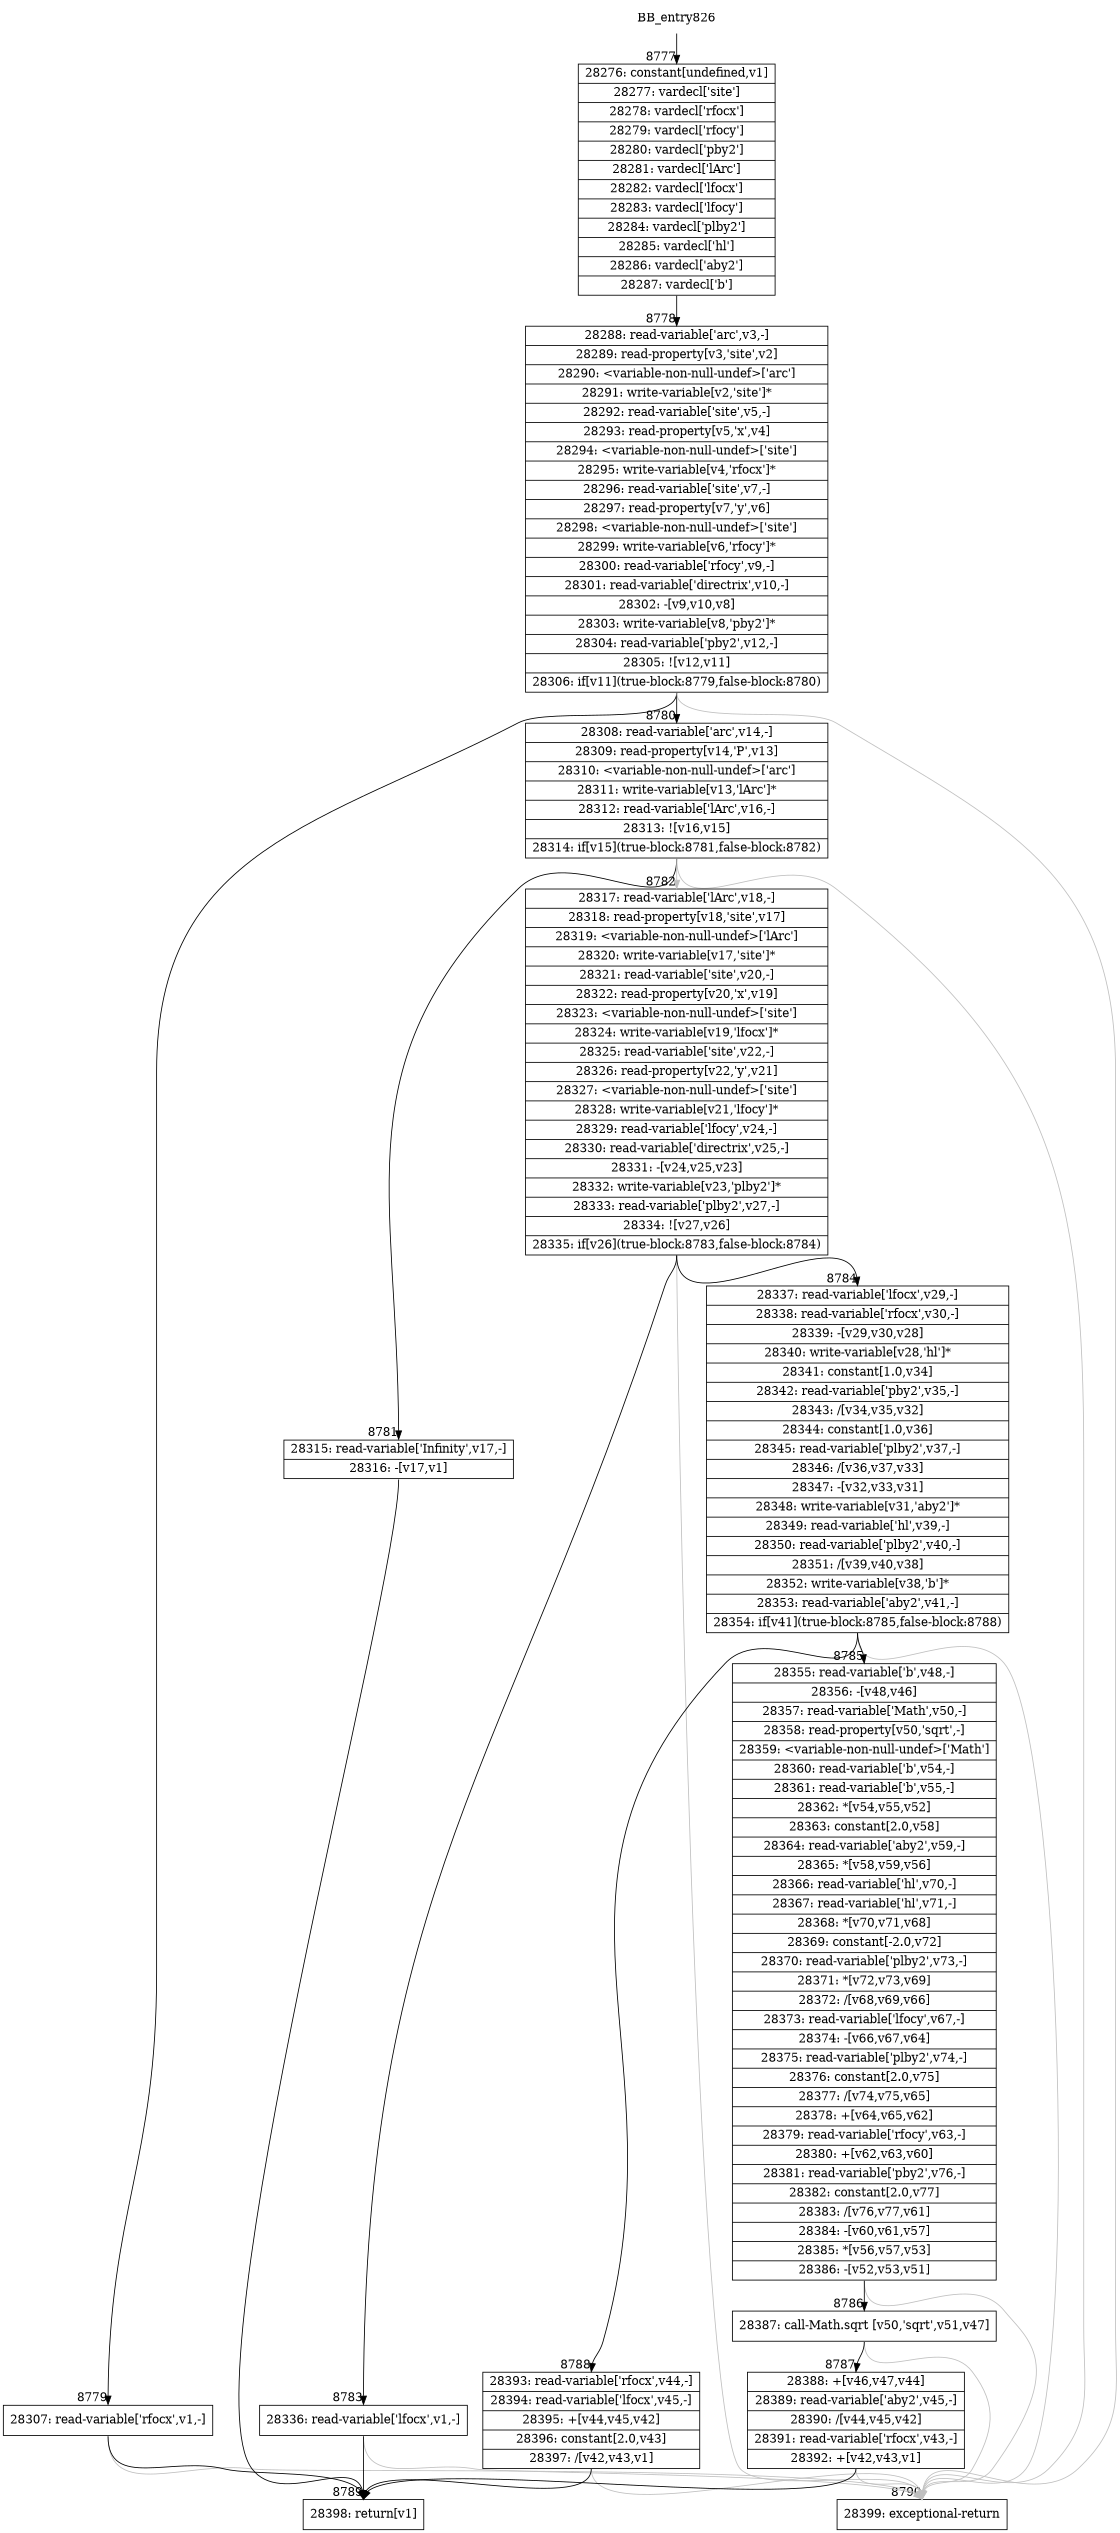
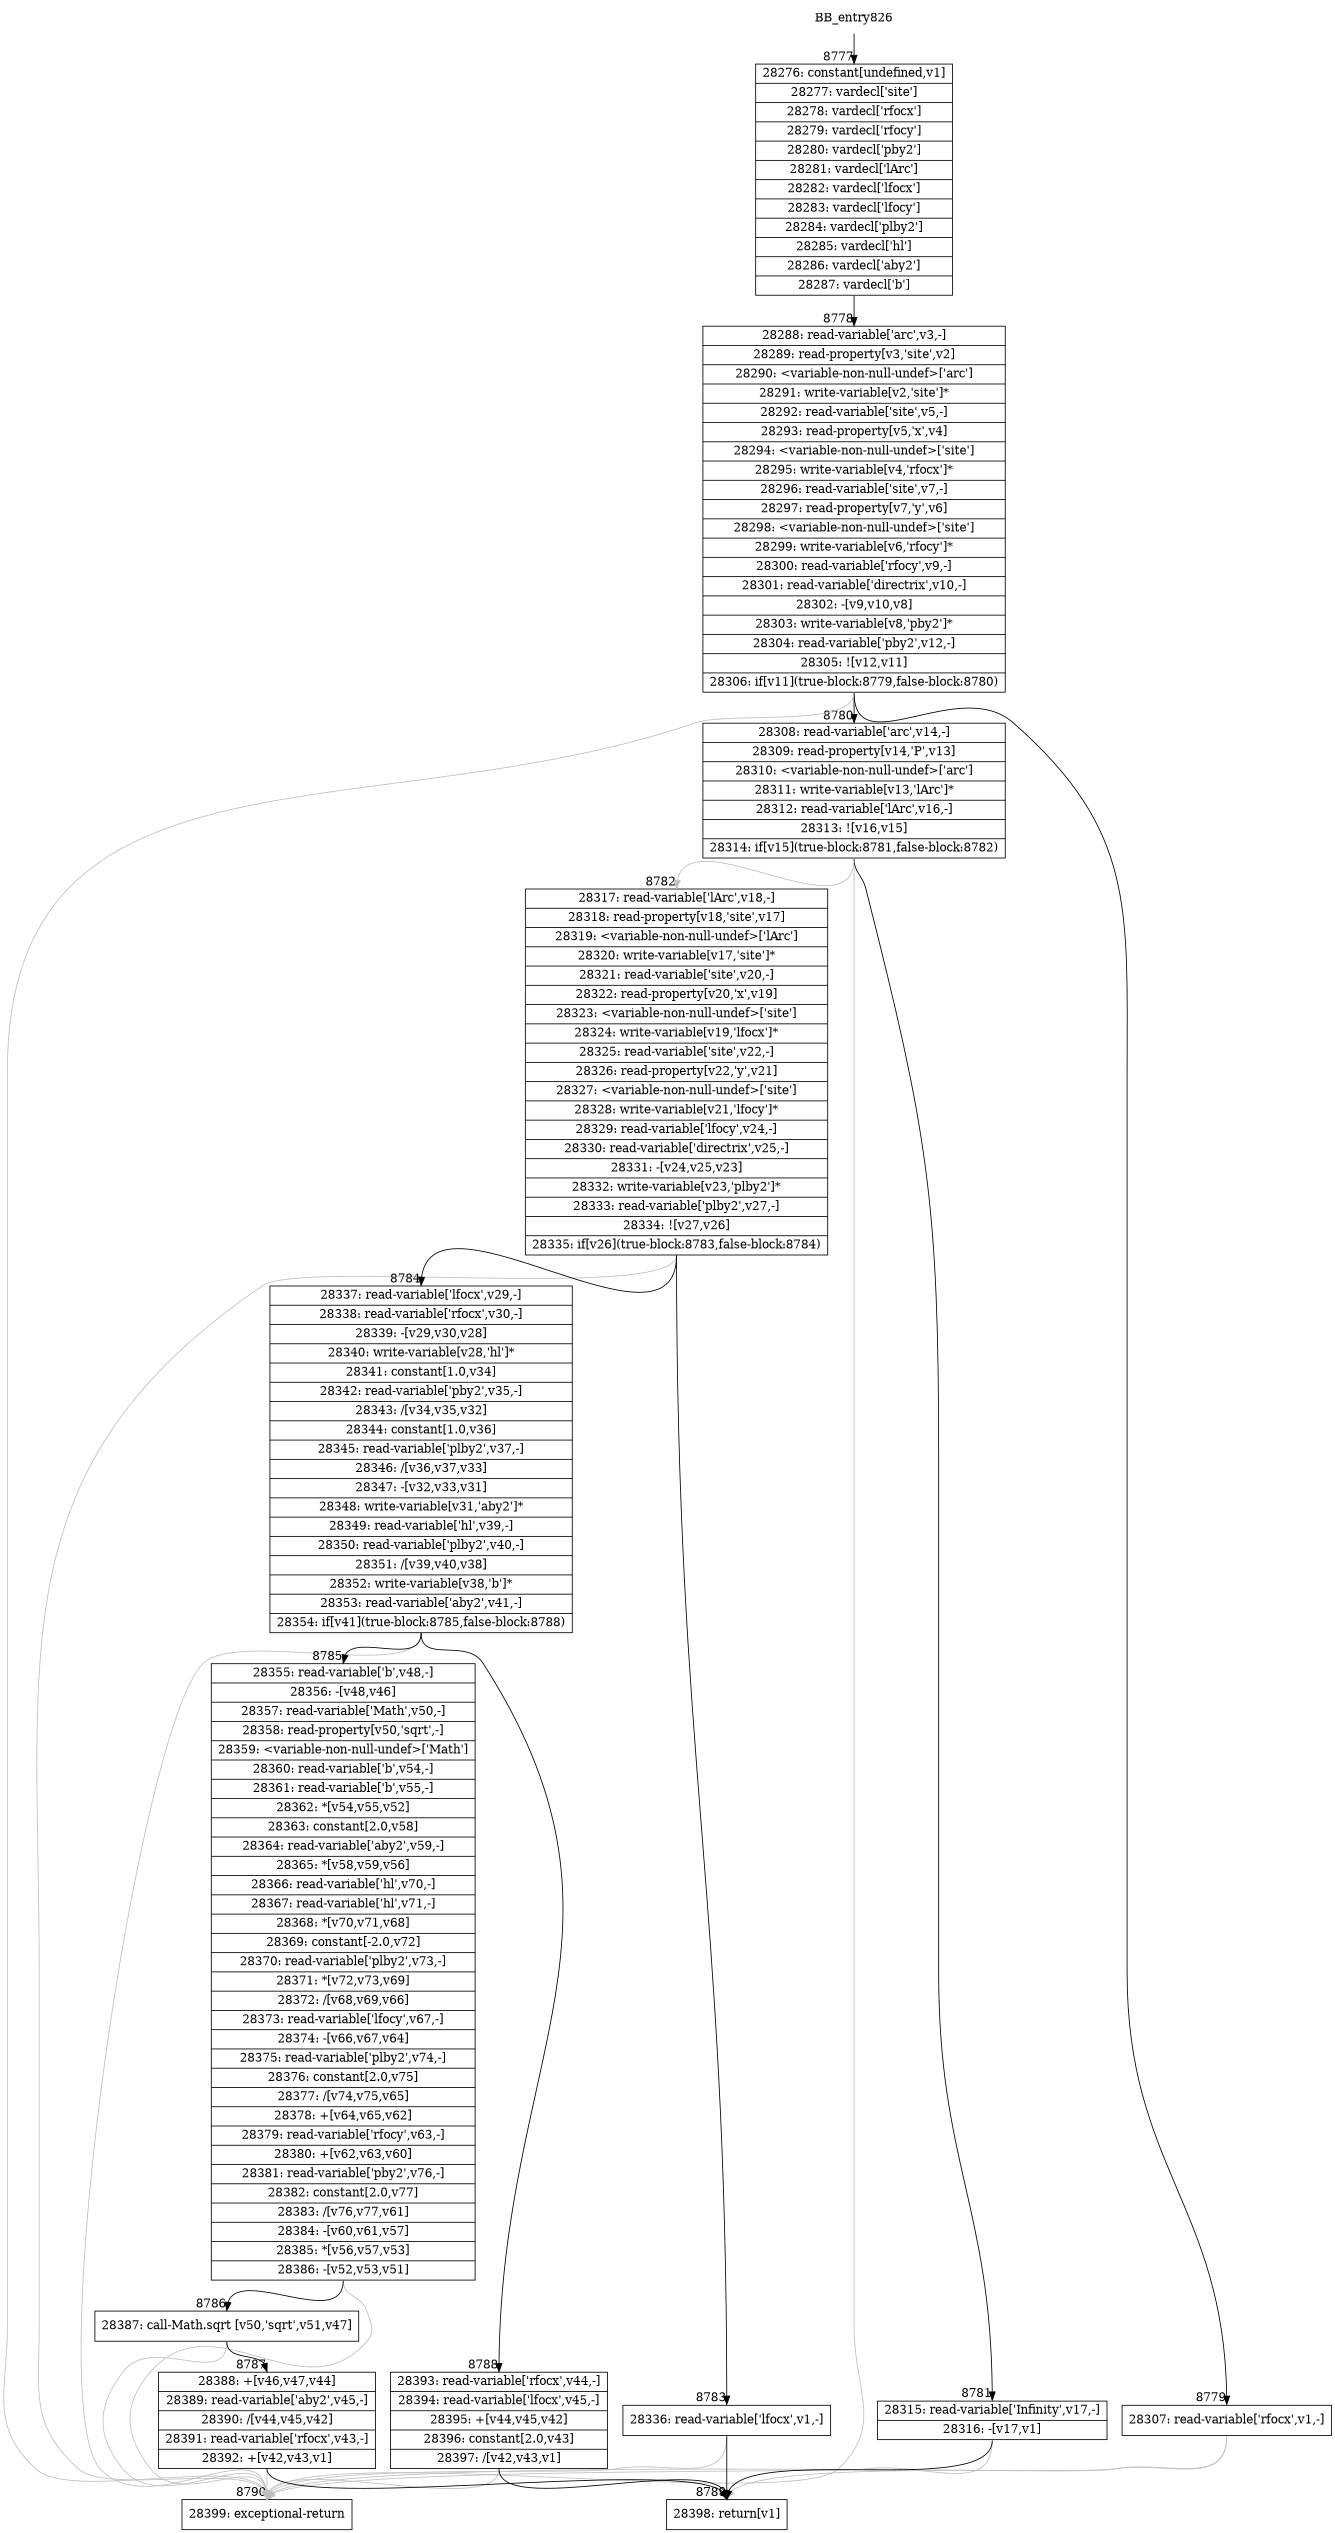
(185, 2466) -> (987, 2471)
none -> (642, 2472)
